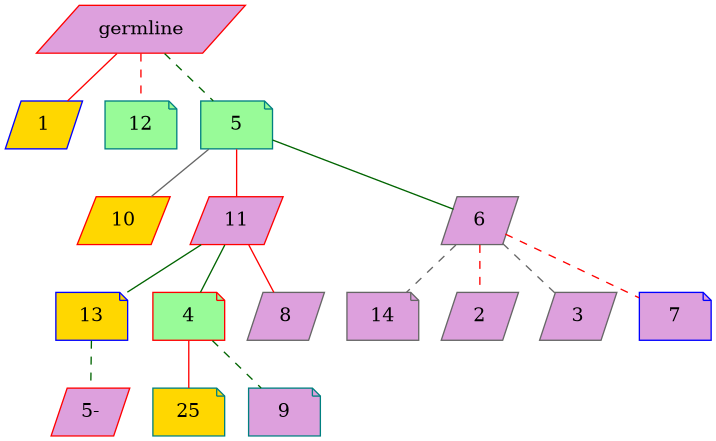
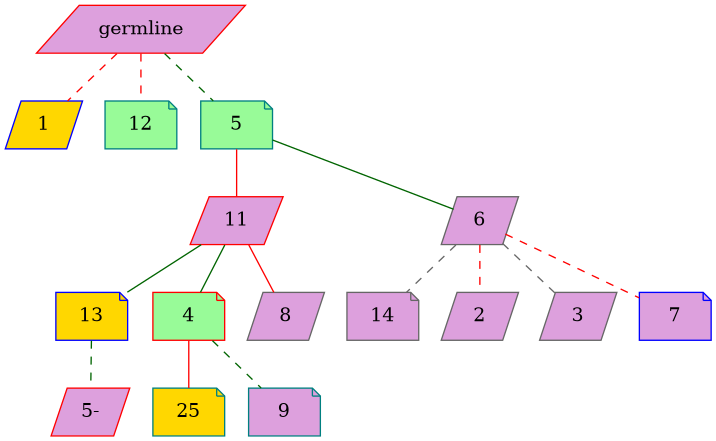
(92, 77) -> (92, 77)
(124, 221) -> none
